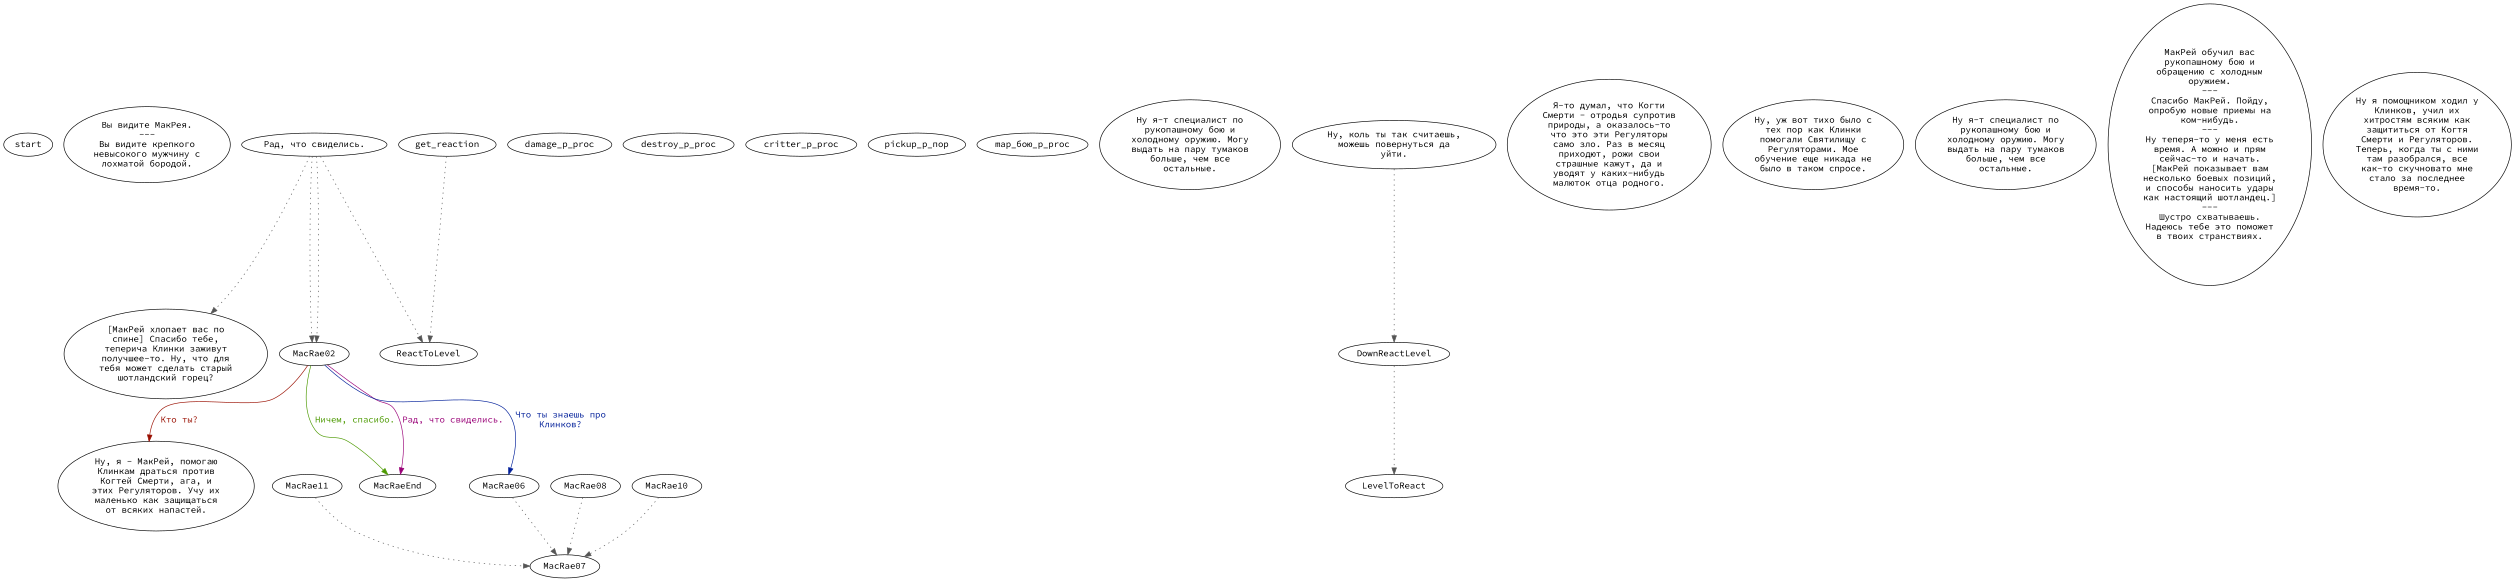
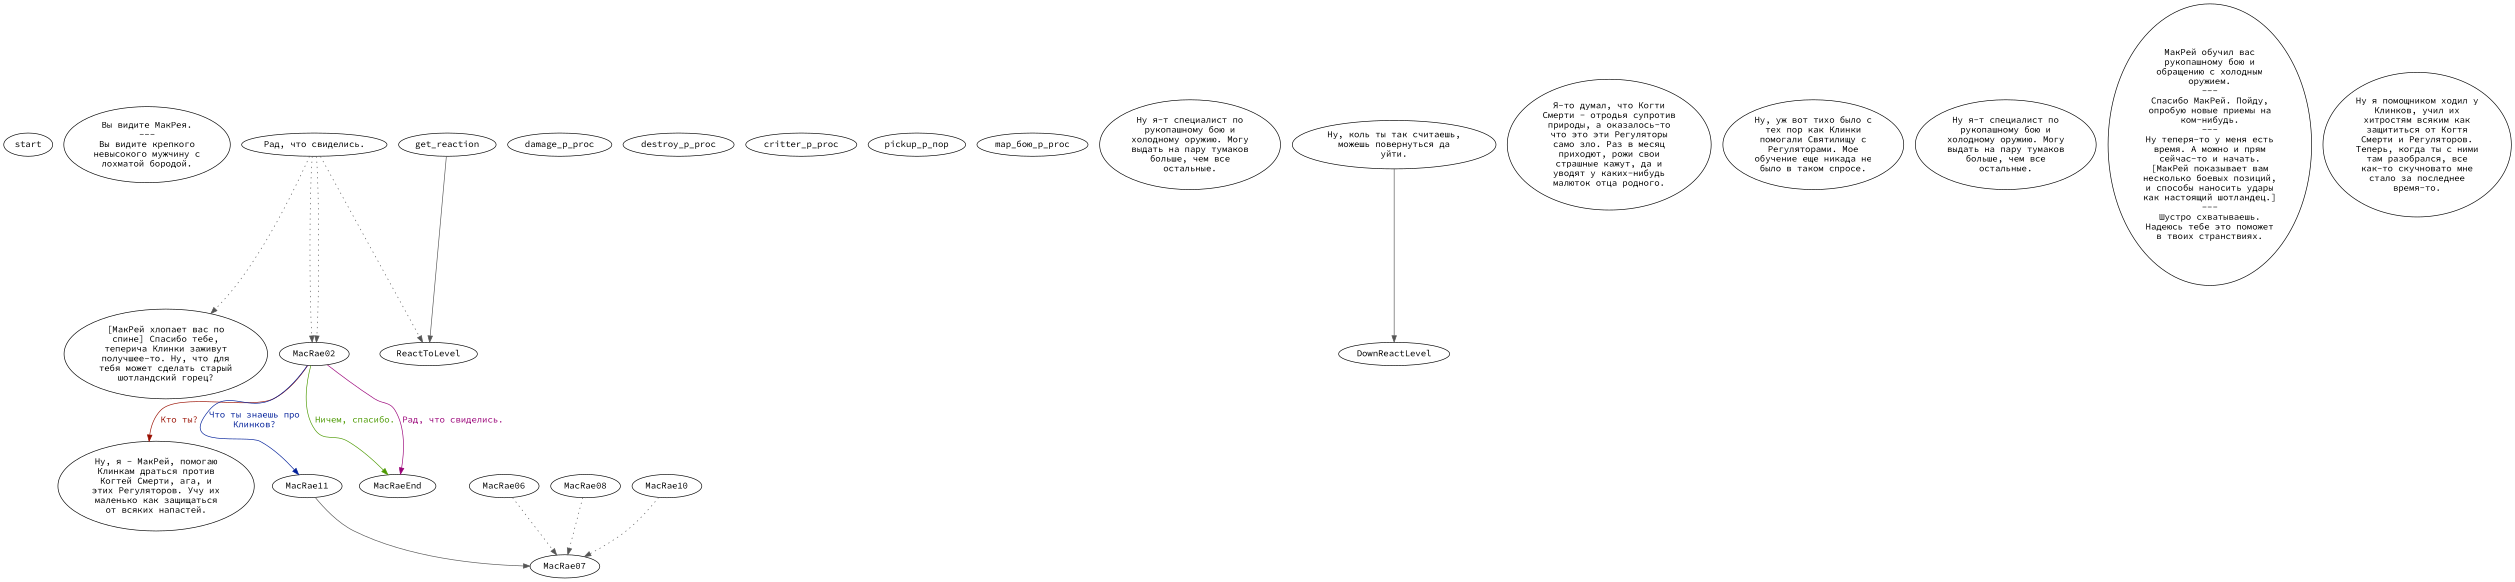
(438, 246) -> (438, 246)
(1394, 252) -> (1394, 252)
(441, 400) -> (206, 416)
(1394, 486) -> none
(412, 551) -> (412, 551)
